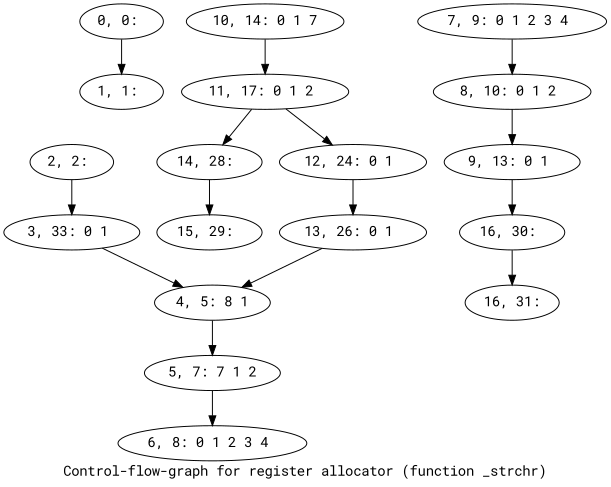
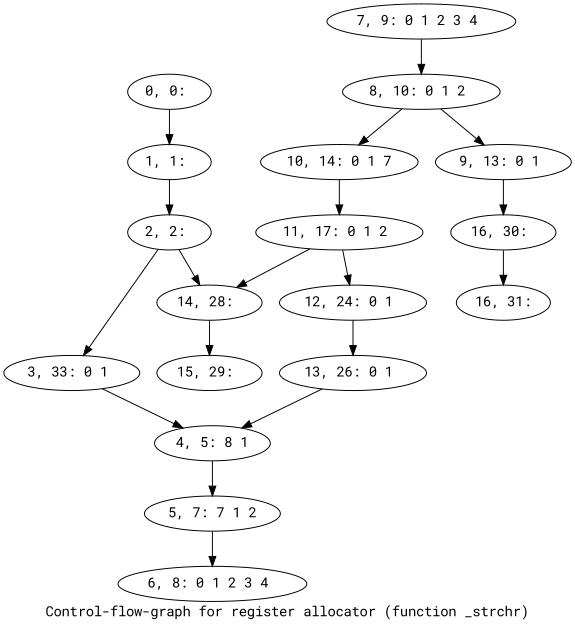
none -> (384, 124)
none -> (169, 192)
none -> (187, 263)
